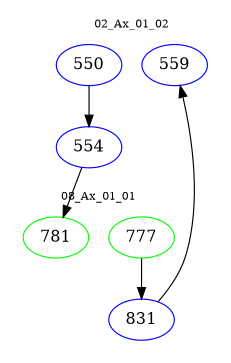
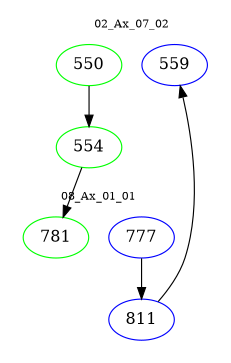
(132, 25) -> (132, 25)
(89, 65) -> (89, 65)
(89, 147) -> (89, 147)
(142, 237) -> (142, 237)
(142, 320) -> (142, 320)
